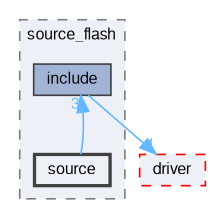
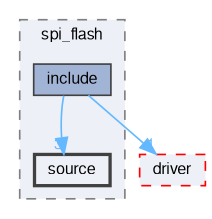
(72, 35) -> (72, 35)
(83, 133) -> (61, 117)
